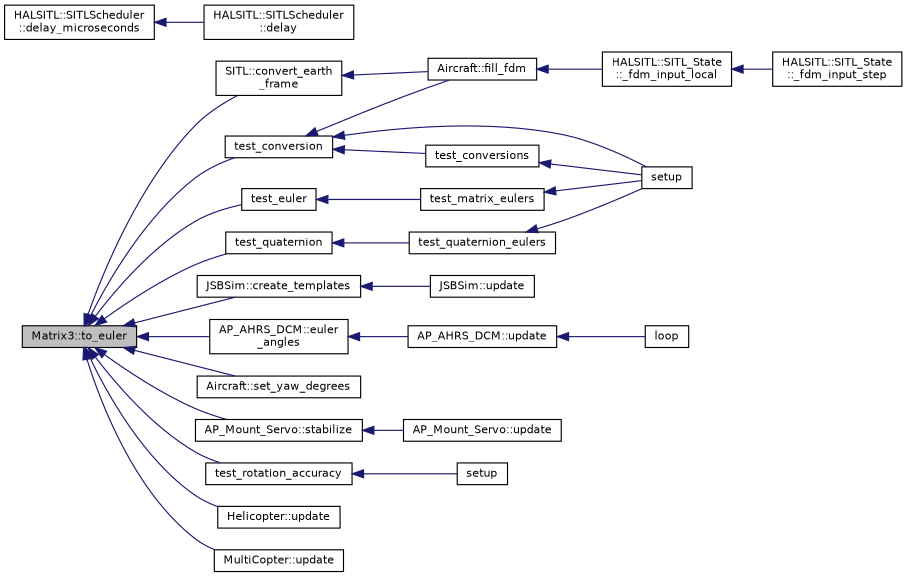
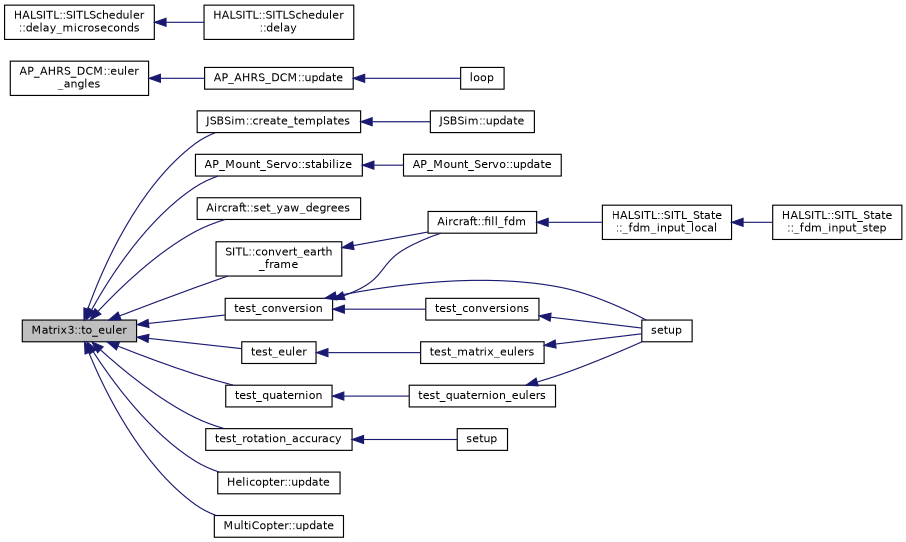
(179, 337) -> none
